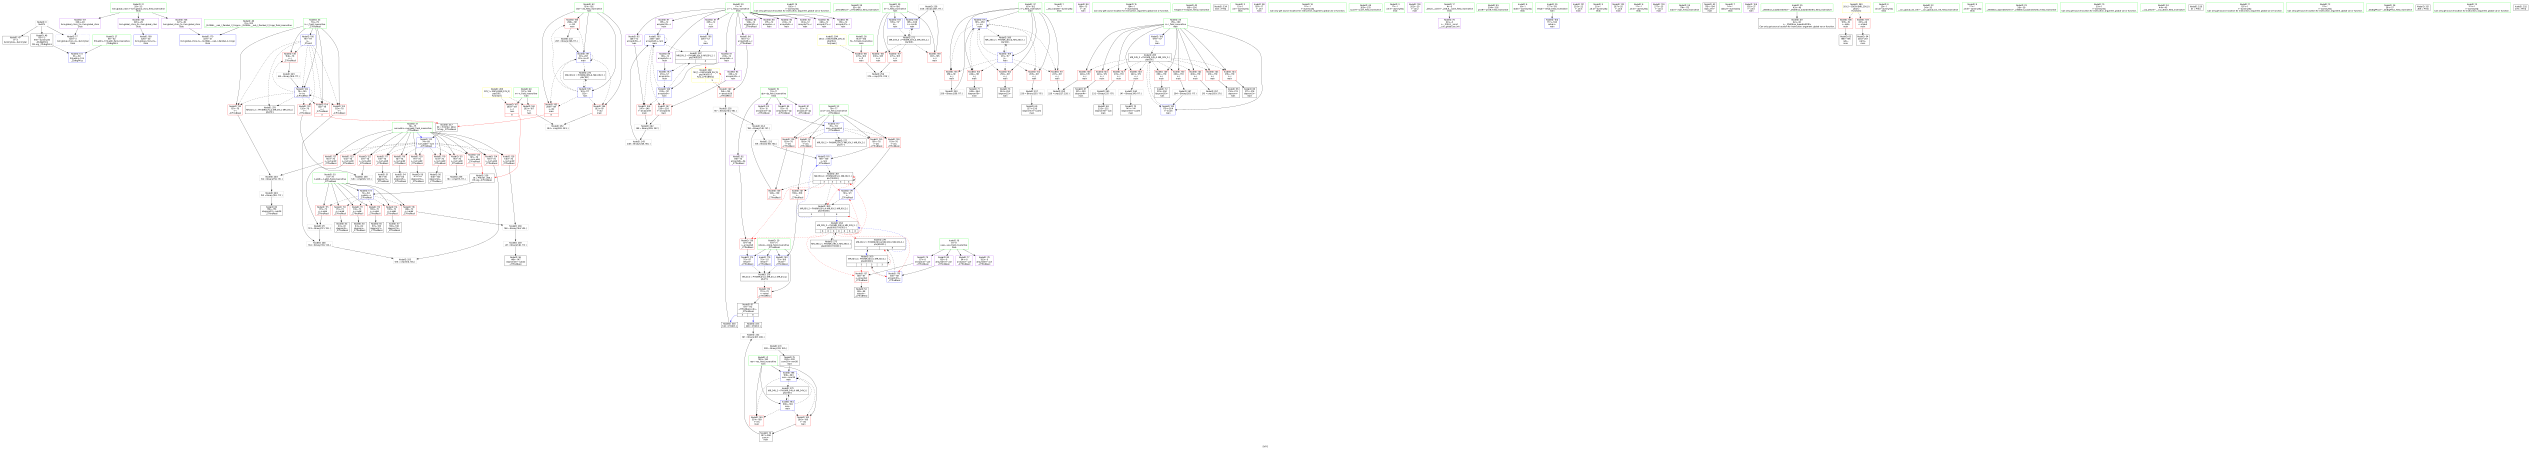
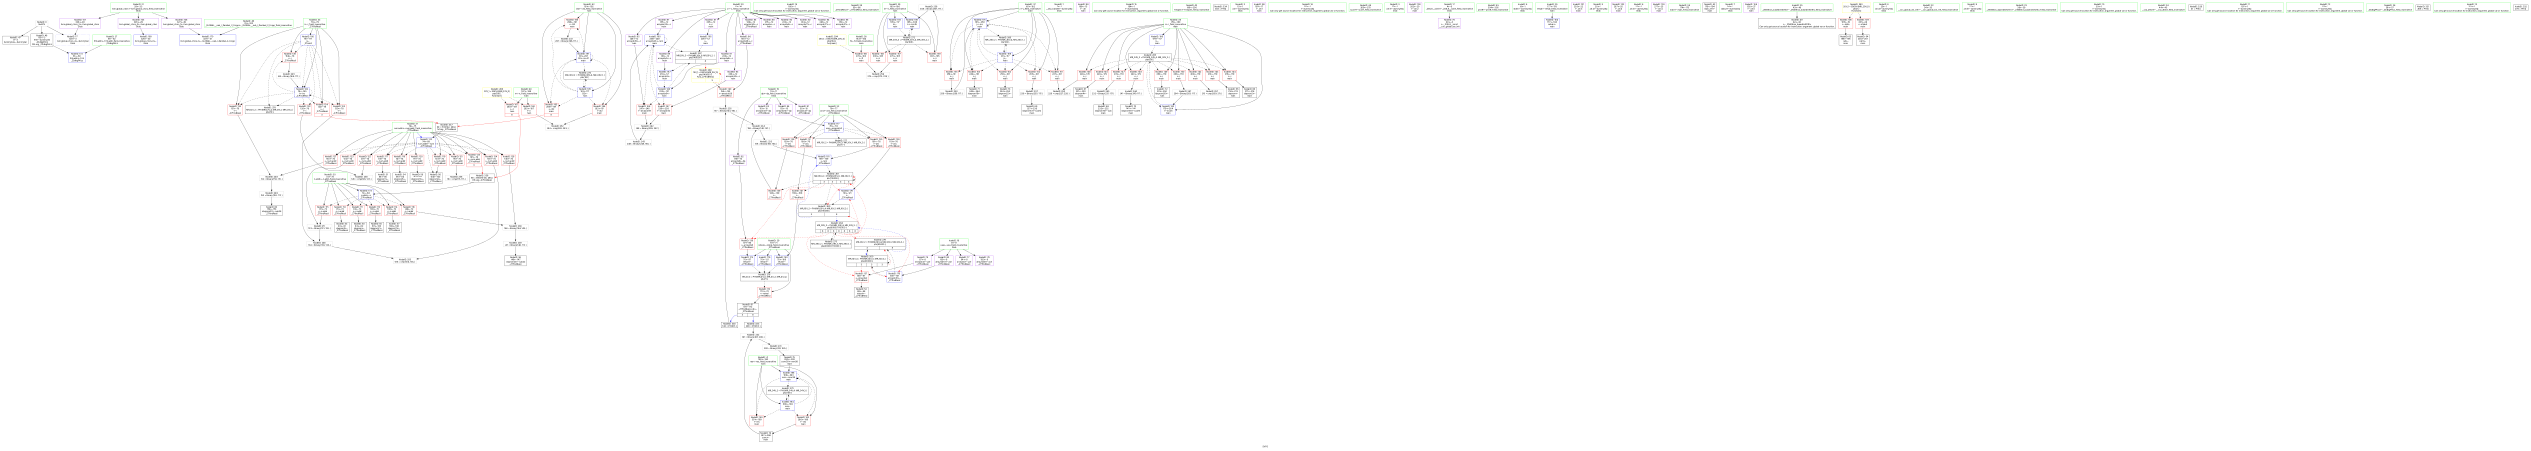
(422, 151) -> (429, 160)
(482, 178) -> (482, 178)
none -> (764, 341)
